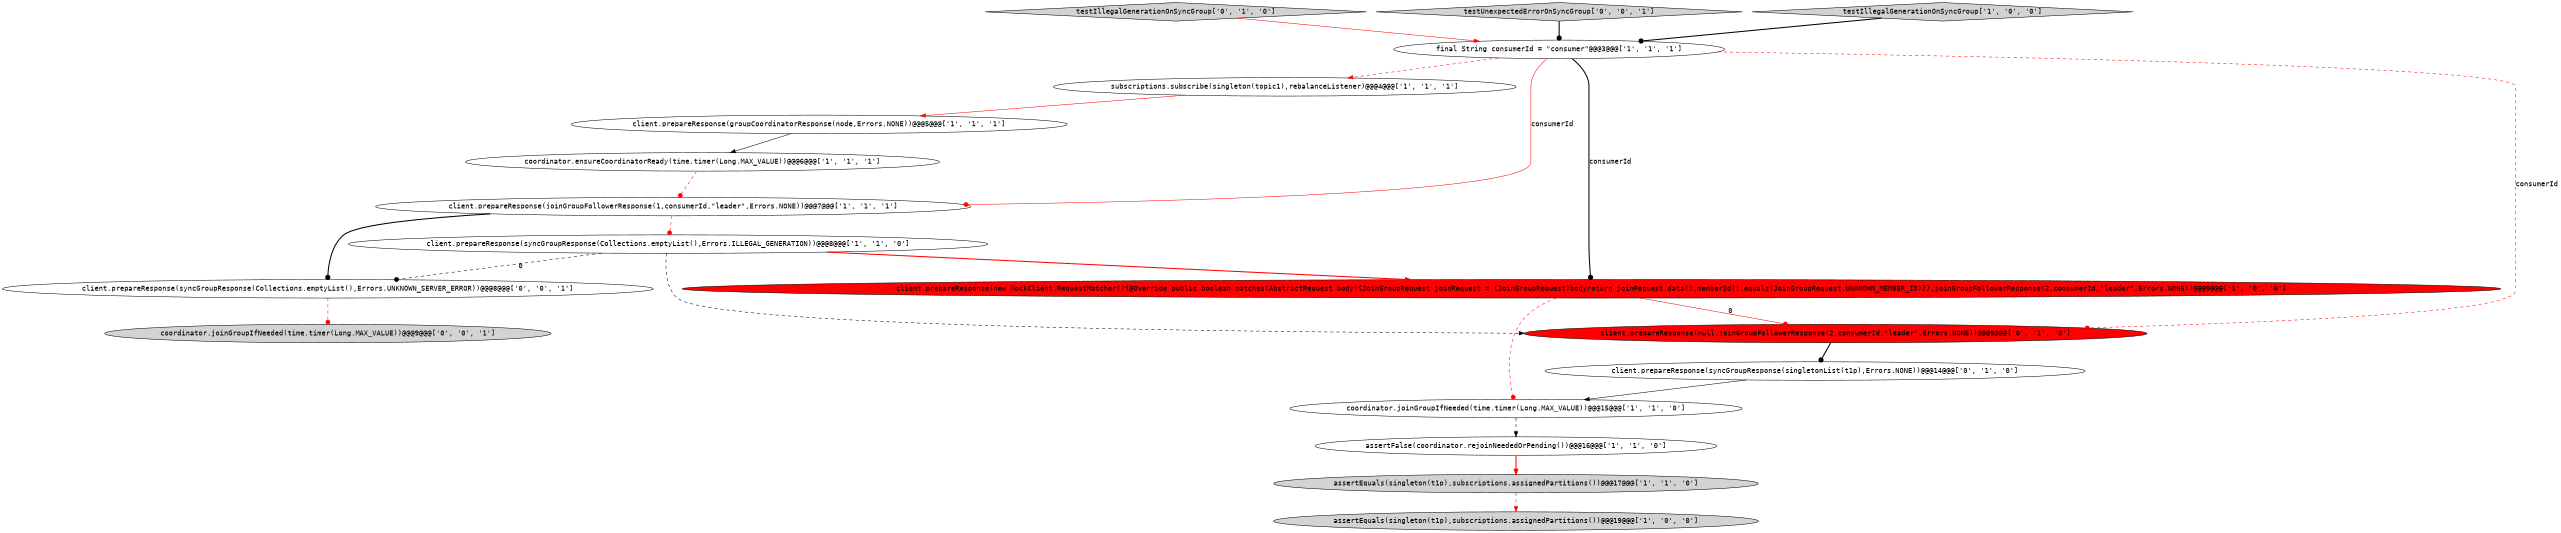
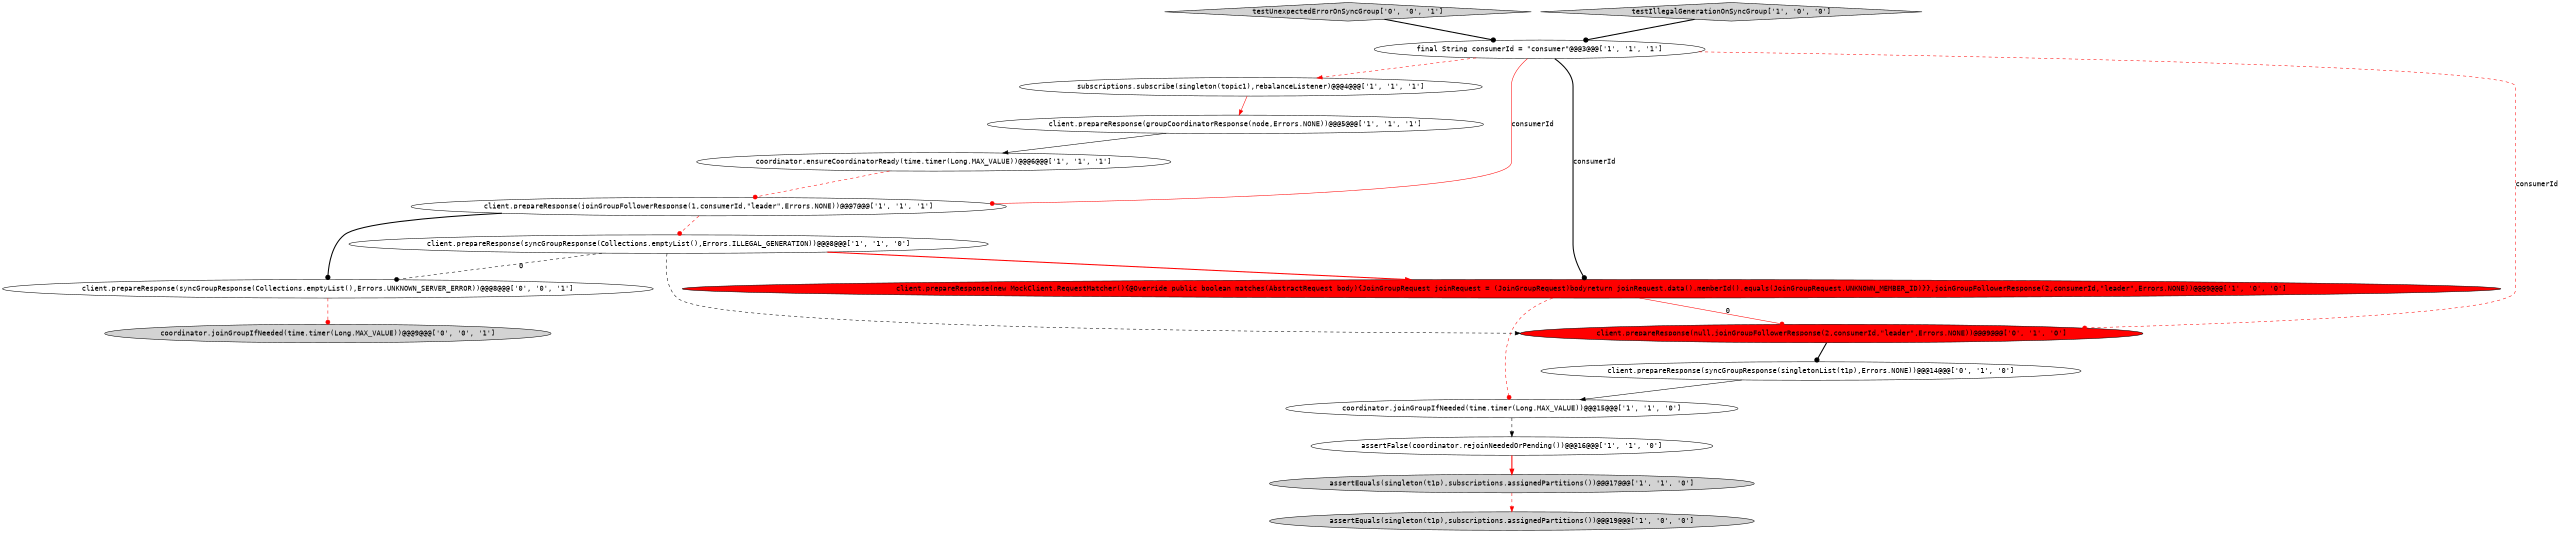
(1176, 12) -> none
